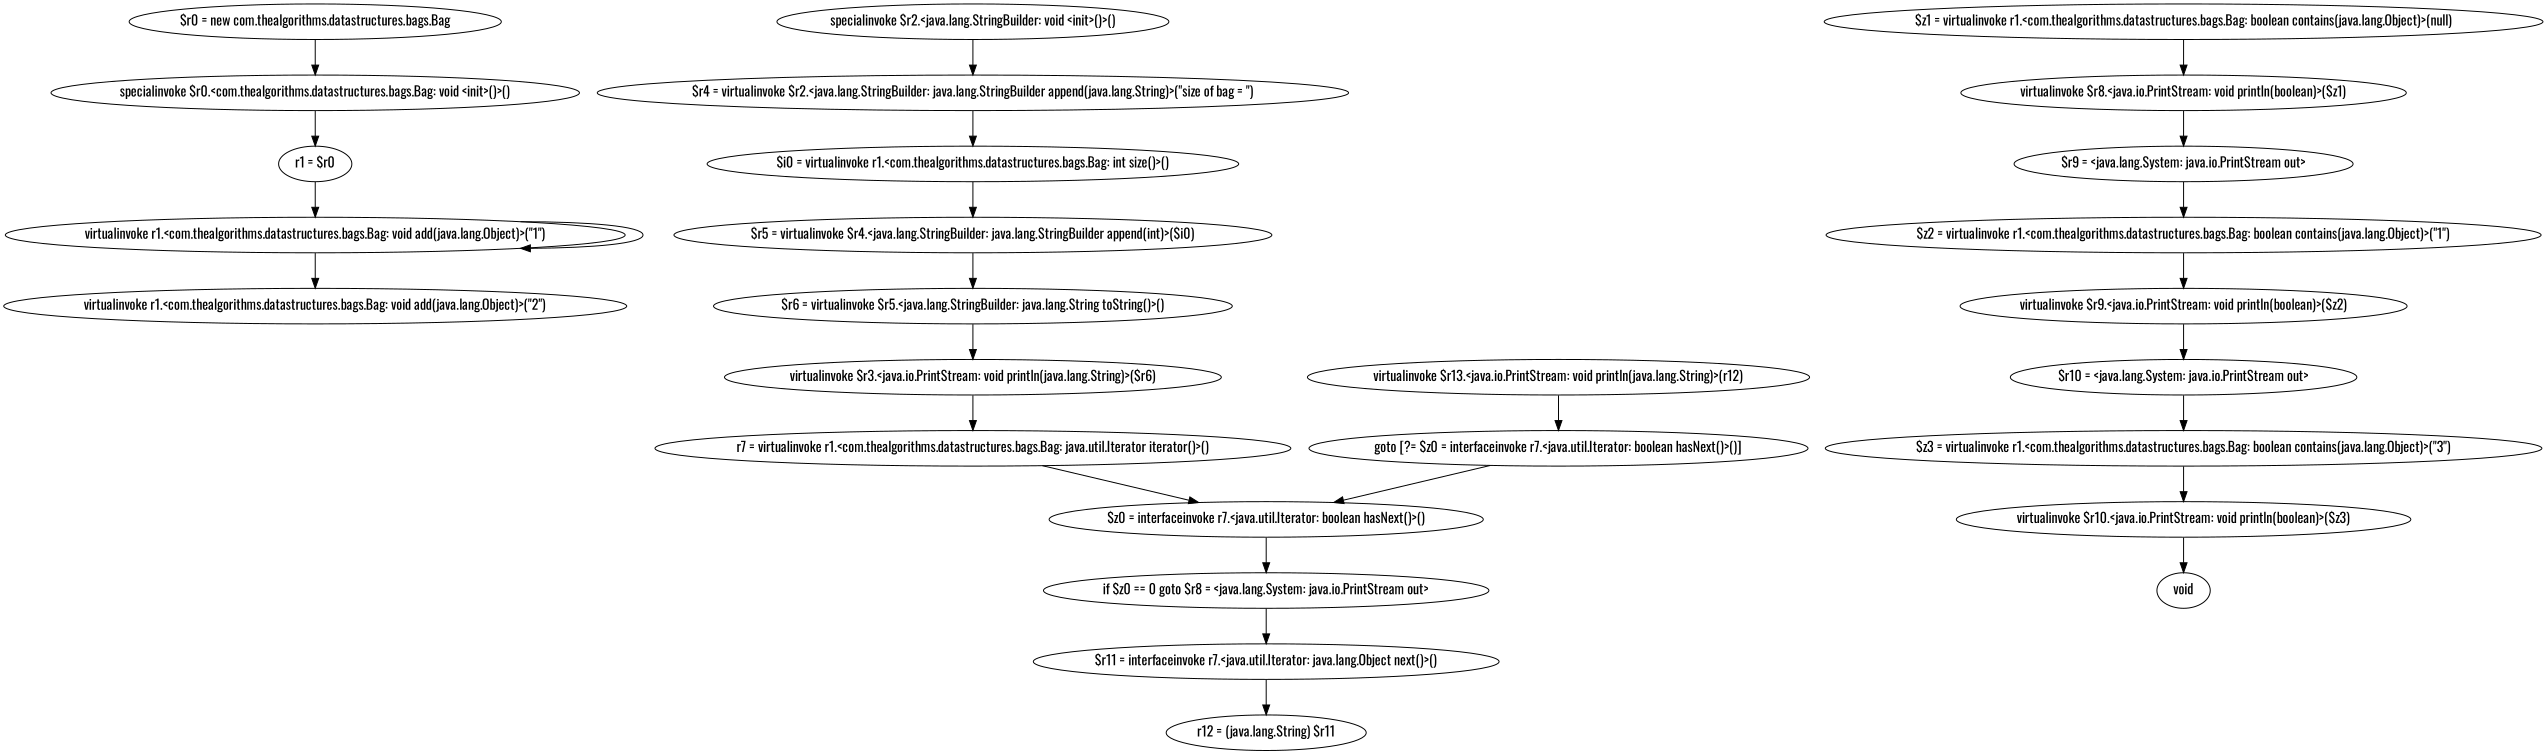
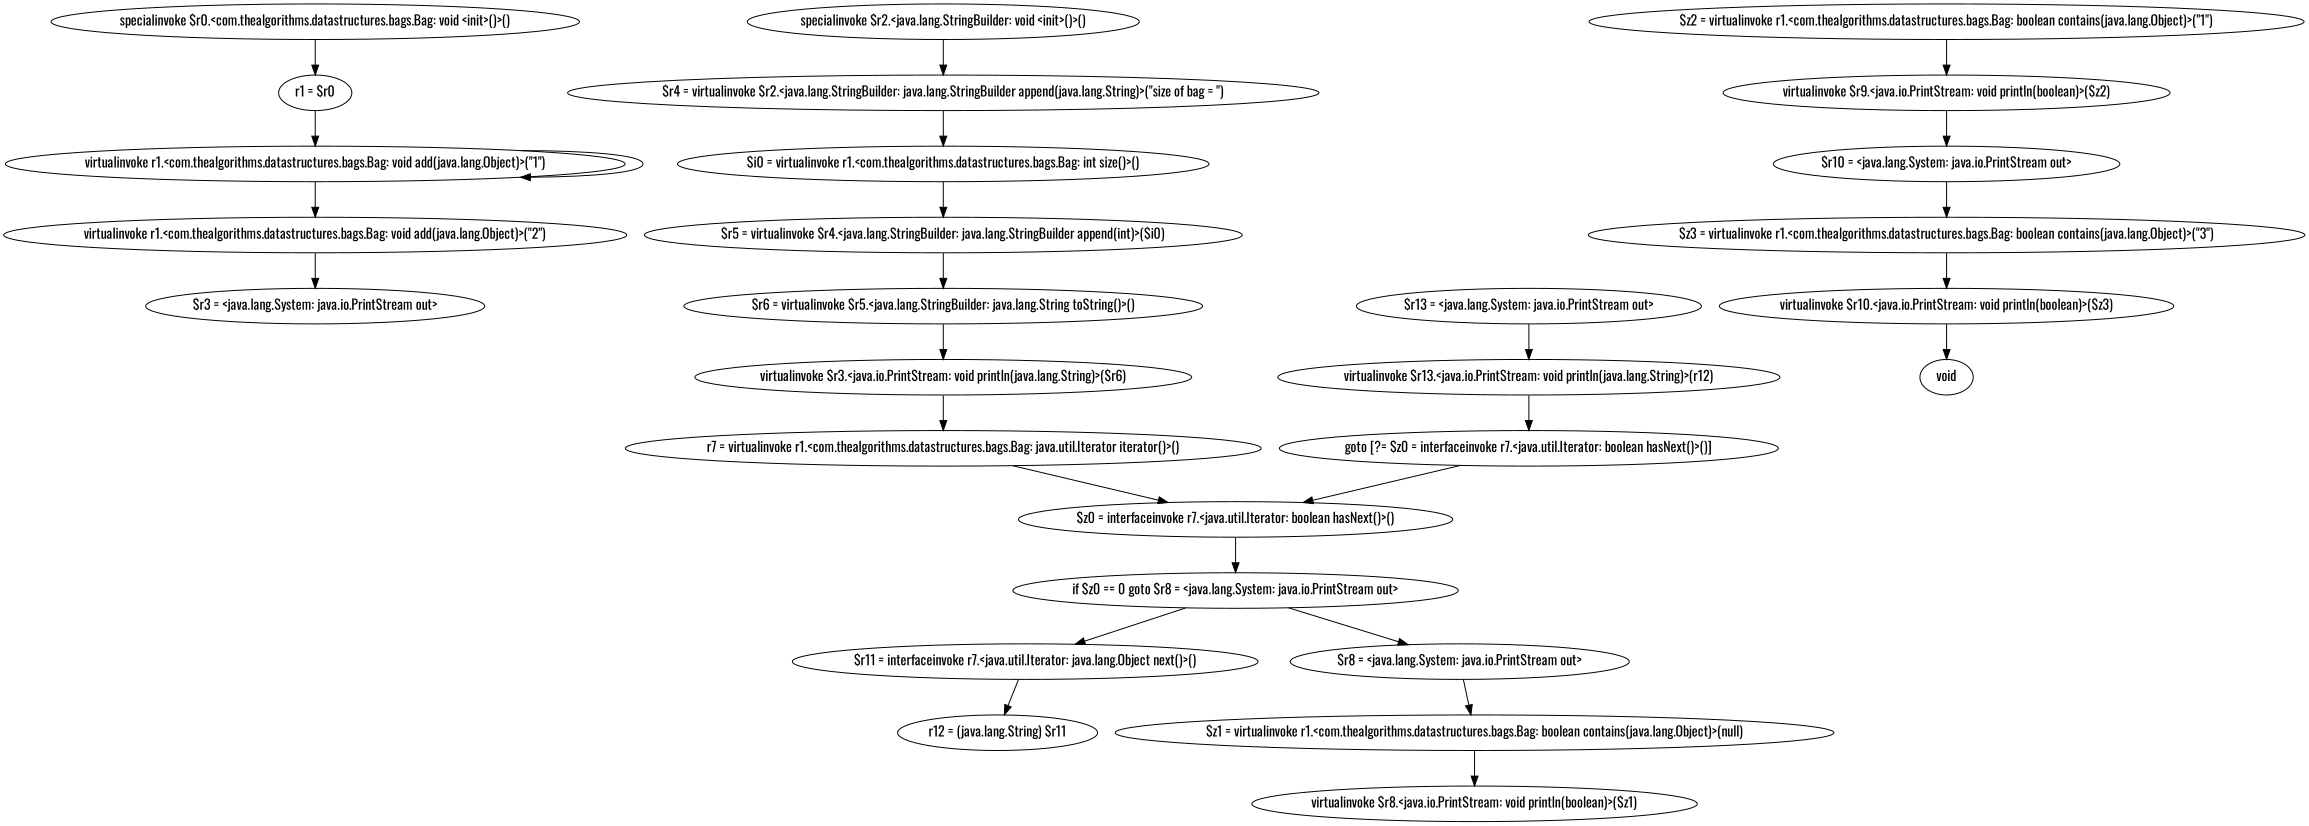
(315, 22) -> none
(2184, 164) -> none
none -> (315, 306)
none -> (1529, 306)
none -> (1460, 662)
